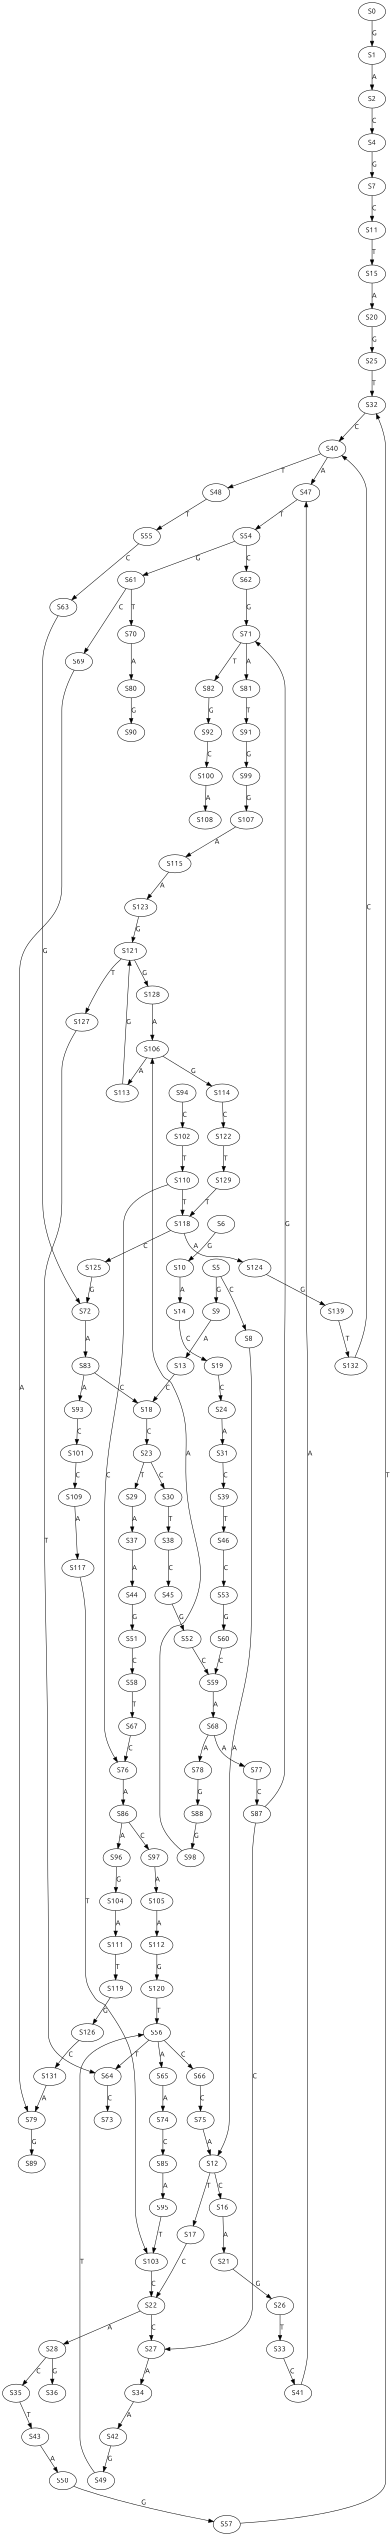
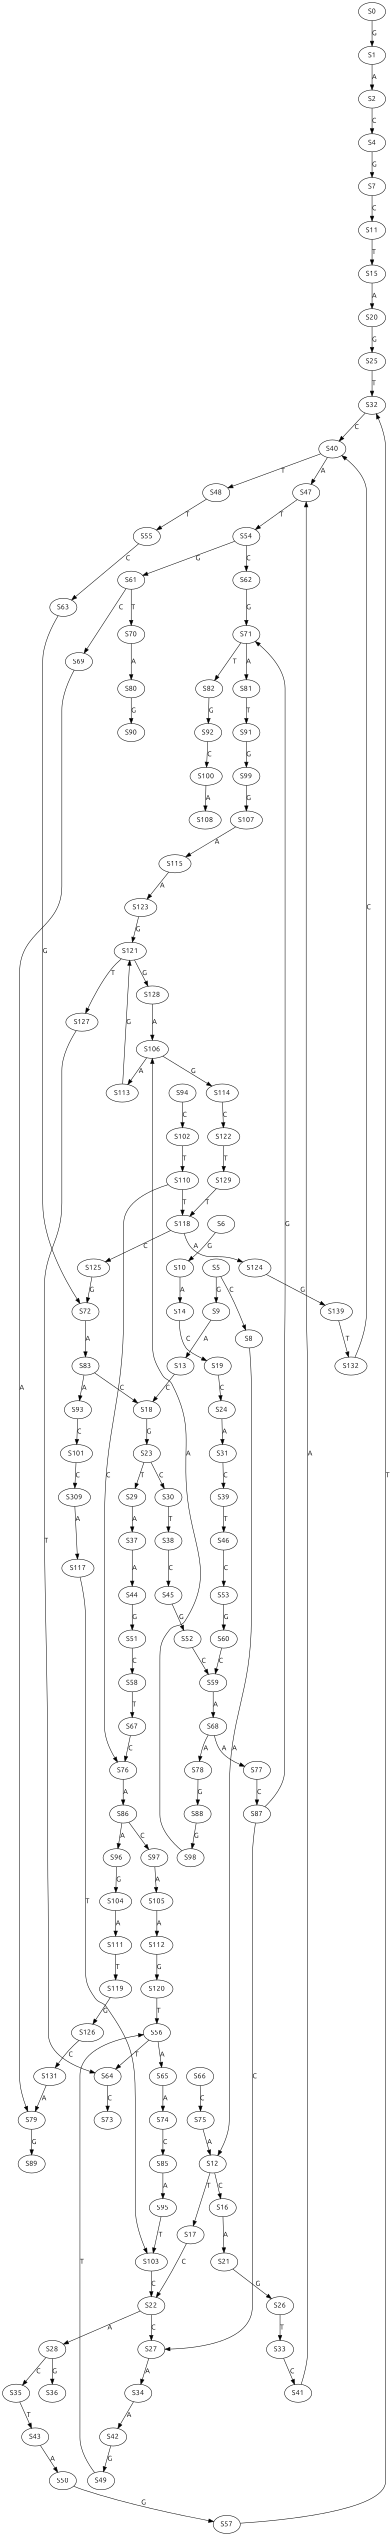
(149, 1432) -> (149, 1432)
(74, 1497) -> (74, 1497)
(177, 2053) -> none
